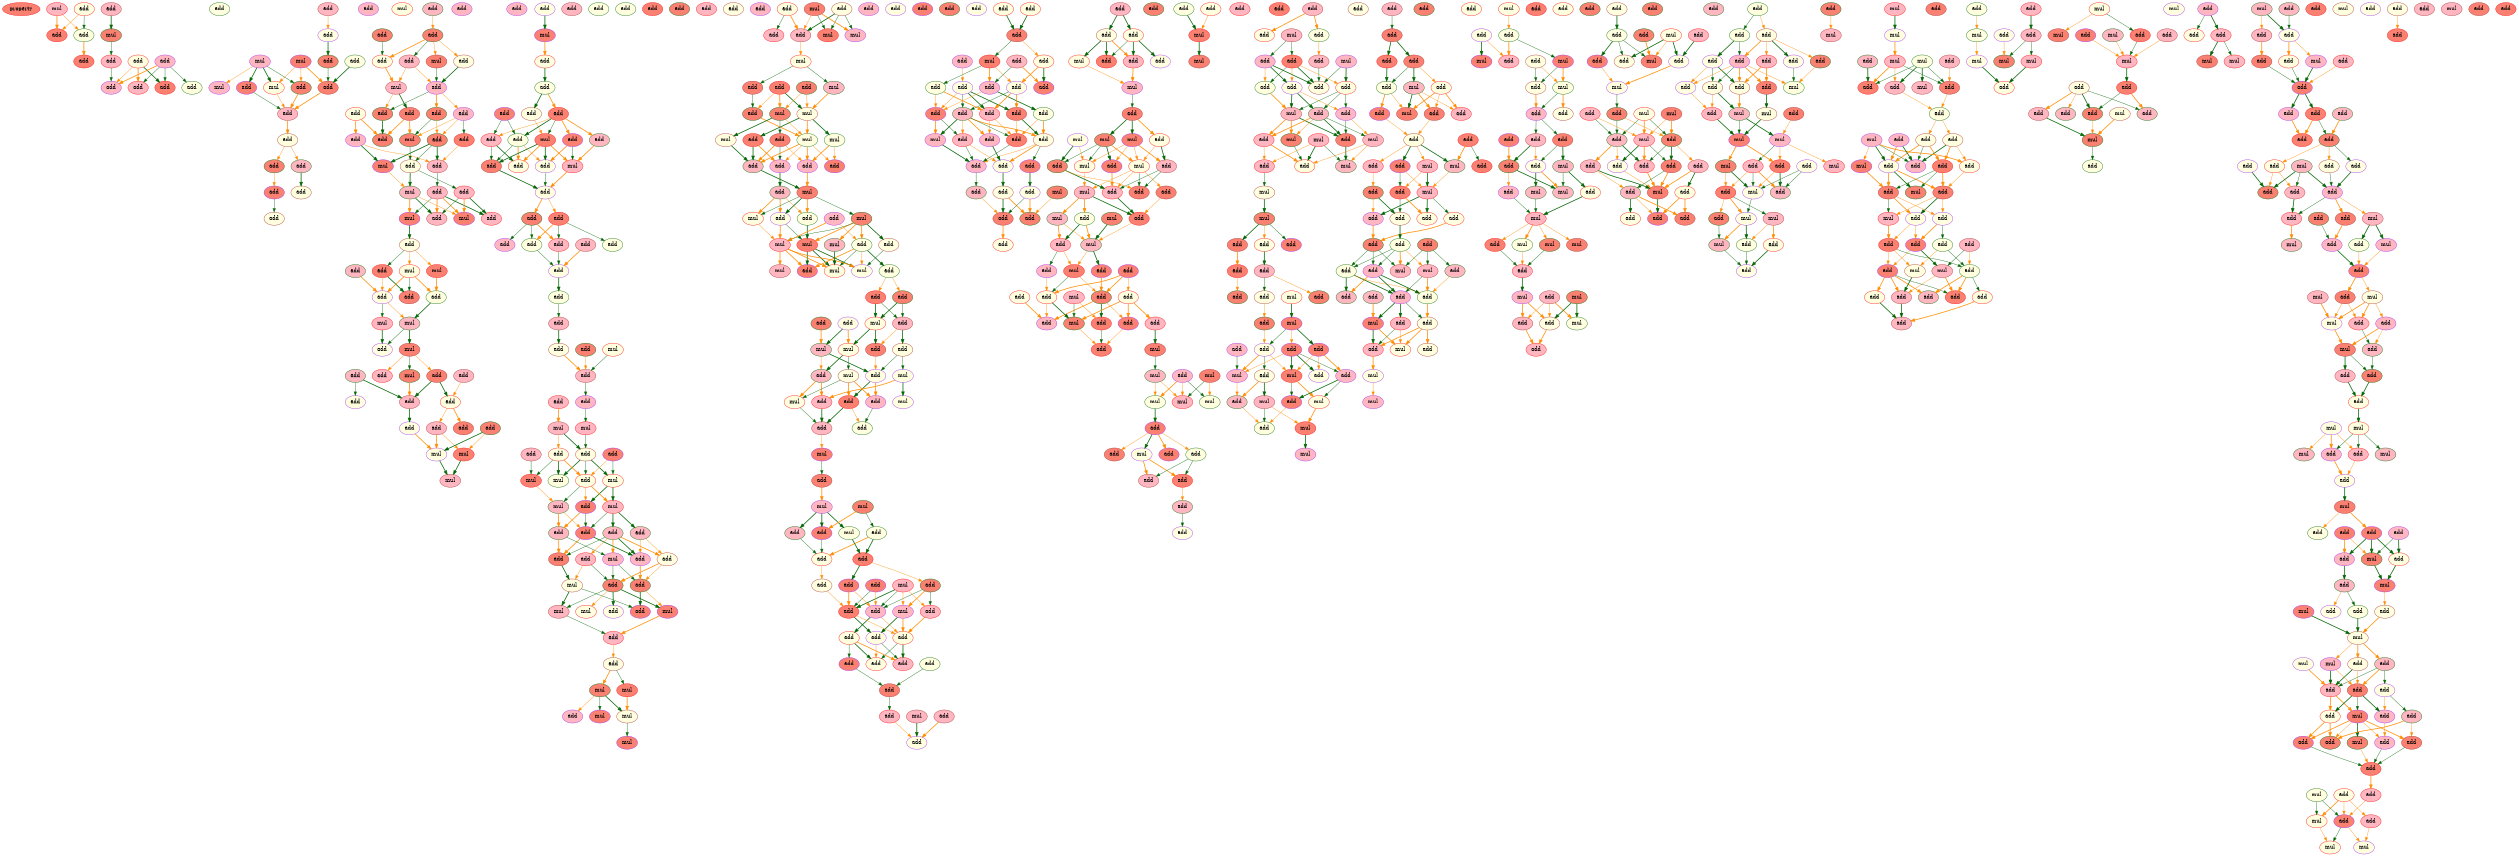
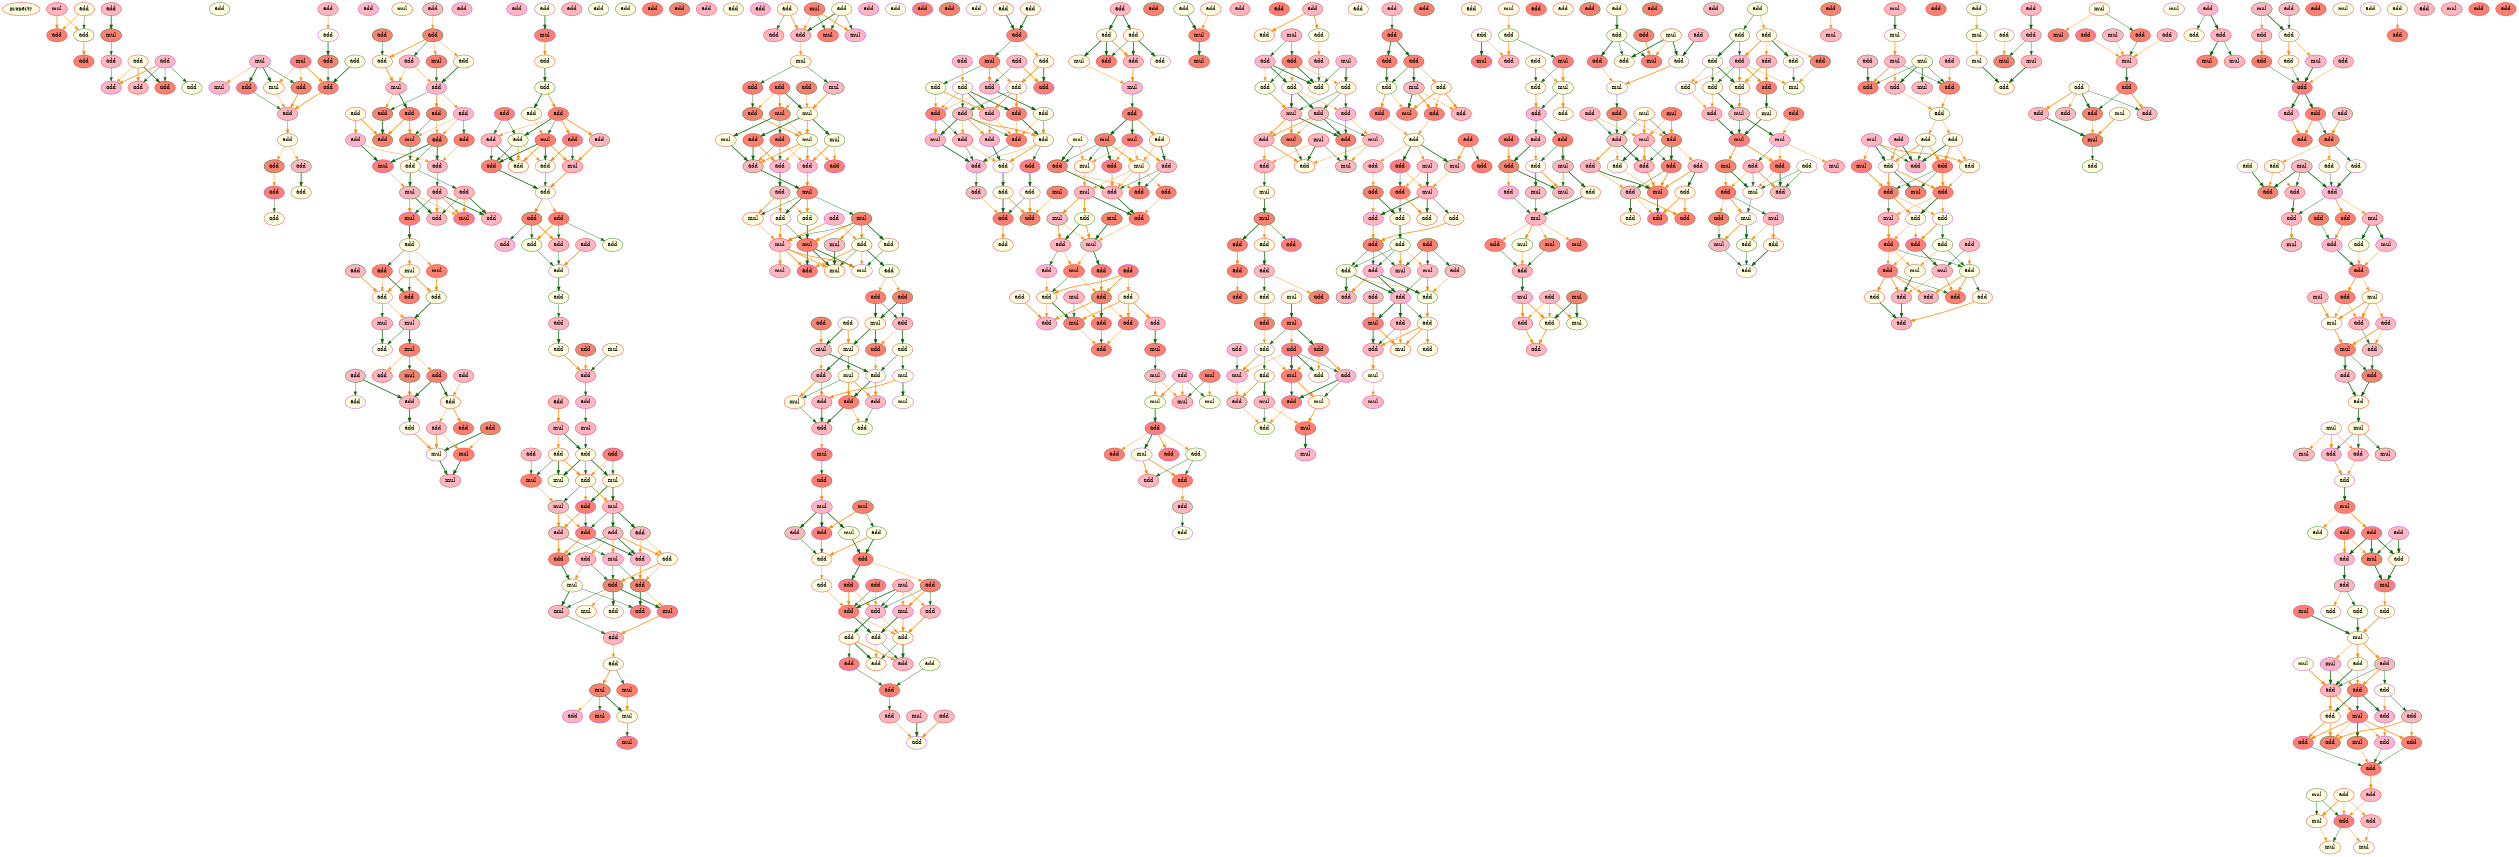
(21, 9) -> (21, 9)
